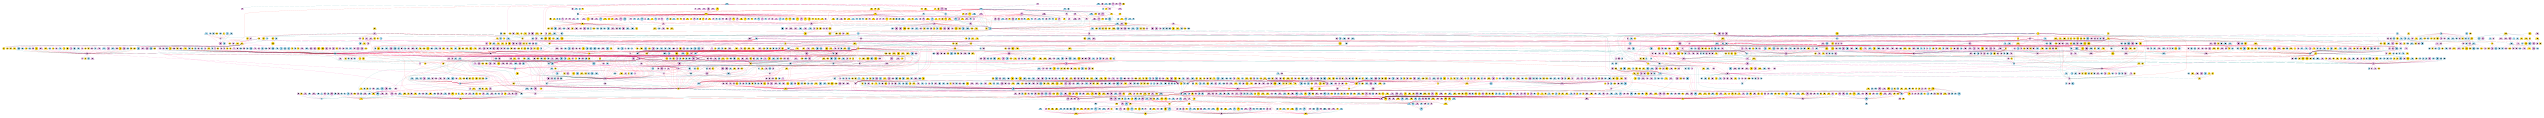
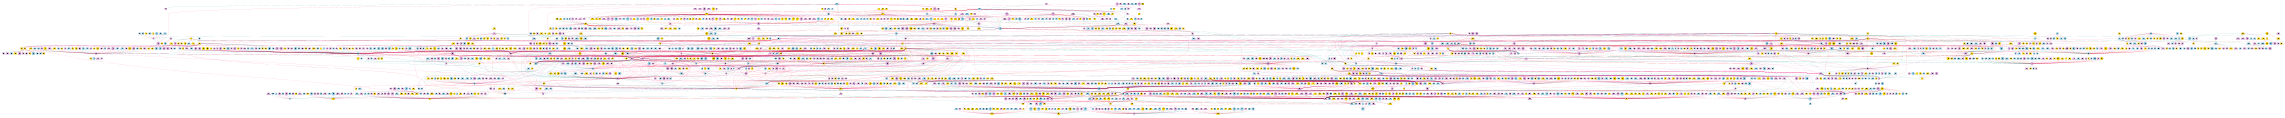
(809, 19) -> (801, 19)
(550, 38) -> (658, 38)
none -> (2263, 43)
(89, 49) -> (98, 49)
(170, 49) -> (168, 49)
(2226, 49) -> (1976, 49)
(2529, 49) -> none
(1701, 54) -> (1440, 54)
none -> (554, 59)
(1111, 59) -> (1291, 59)
(1613, 69) -> none
(1534, 78) -> none
(1658, 78) -> none
none -> (419, 89)
(1405, 94) -> (1315, 94)
(1713, 94) -> (1639, 94)
(1129, 99) -> (1034, 99)
(1061, 109) -> (977, 109)
(1341, 109) -> none
